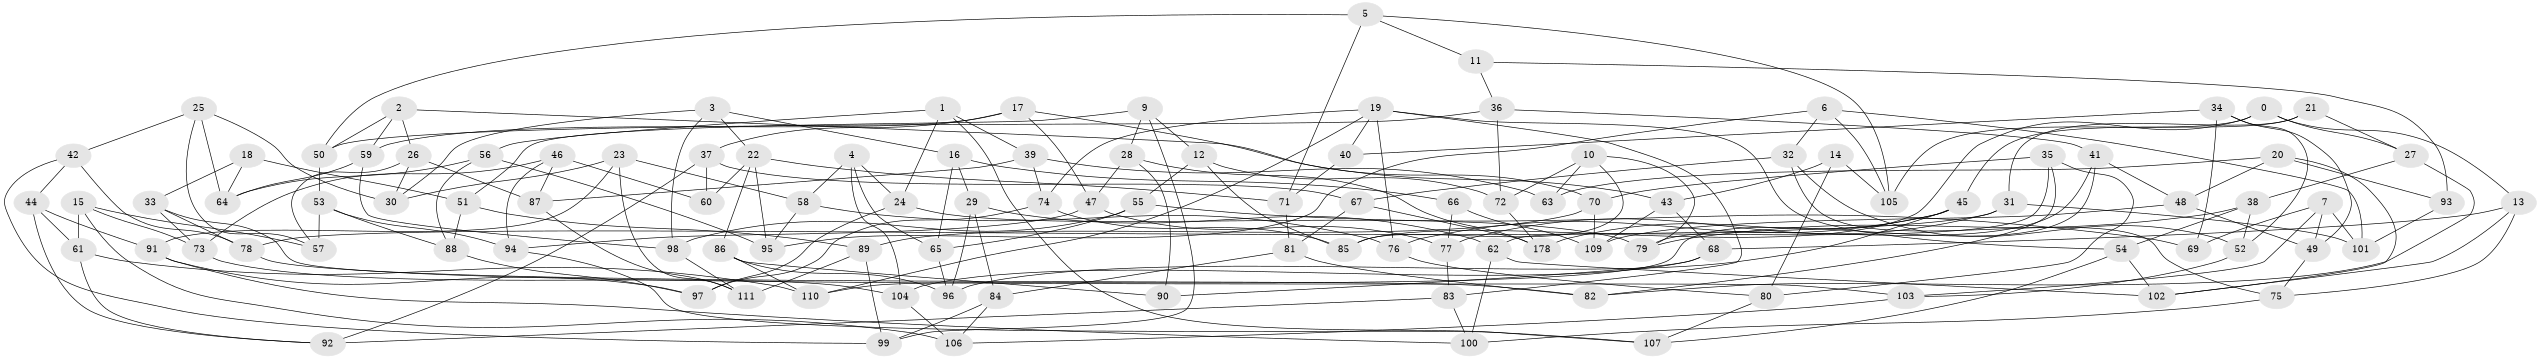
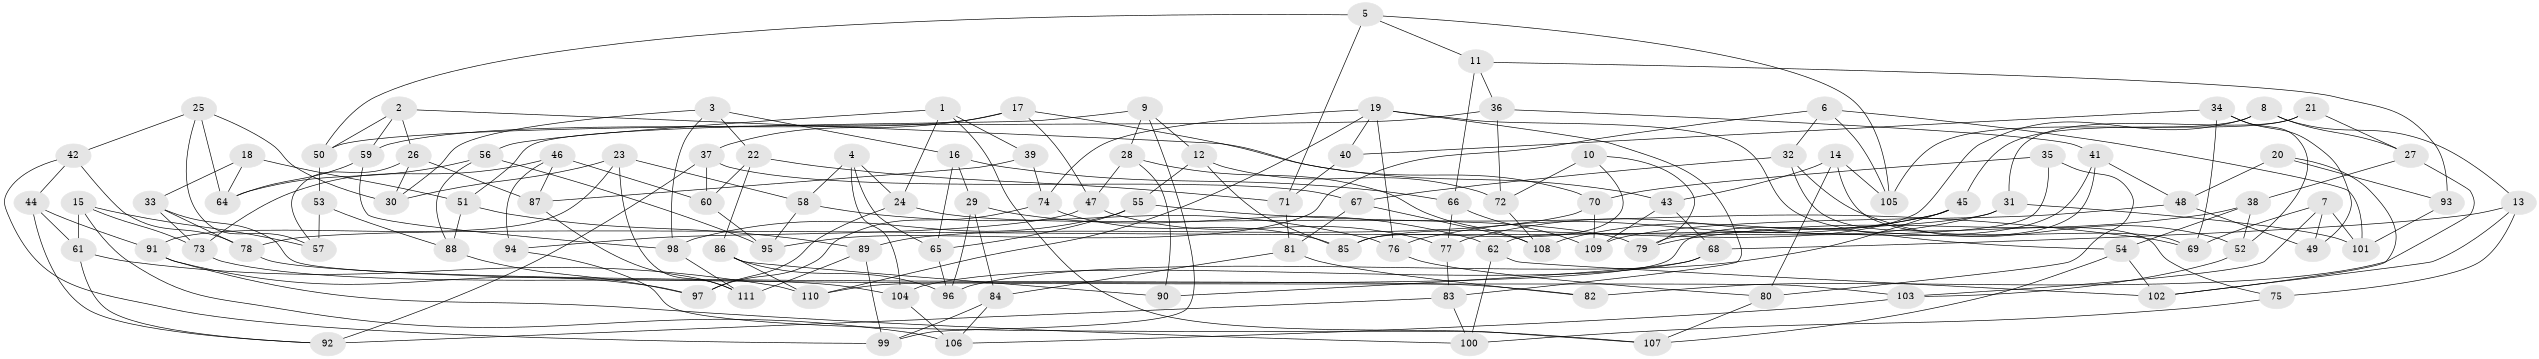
(2264, 109) -> (2264, 109)
none -> (1465, 132)
(761, 203) -> (736, 226)
(1548, 203) -> none
(390, 225) -> none
none -> (1994, 235)
(1542, 250) -> (1542, 250)
(1855, 263) -> none
(2296, 272) -> none
